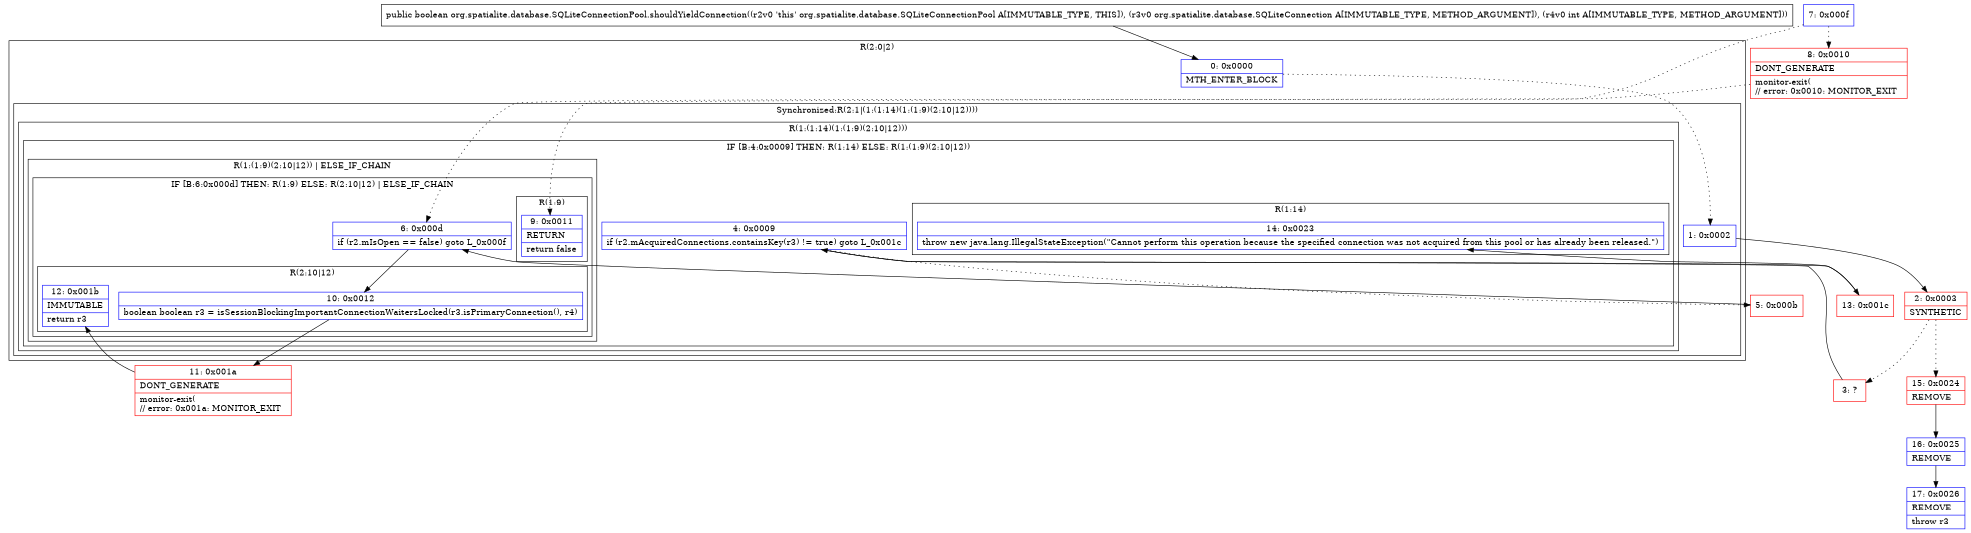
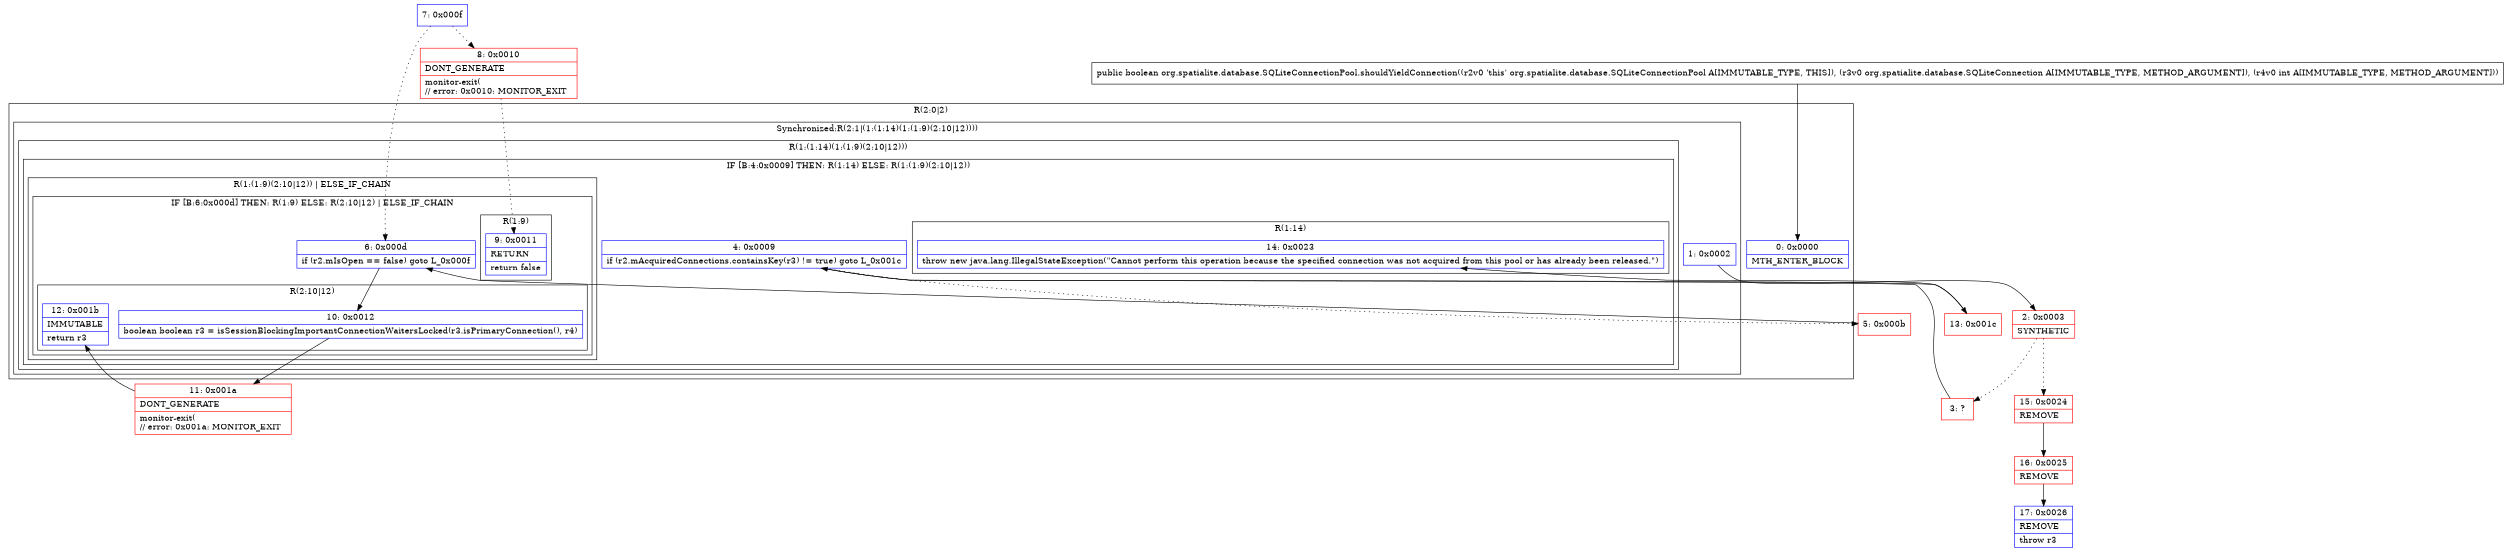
(1541, 82) -> none
(1936, 452) -> (2044, 470)
